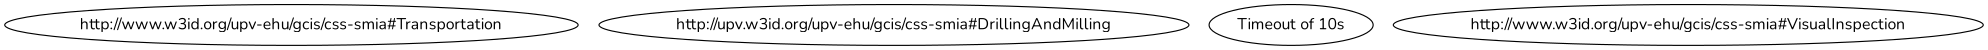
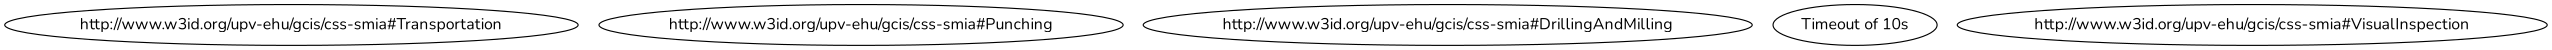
none -> (861, 25)
(894, 25) -> (1448, 25)
